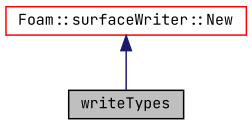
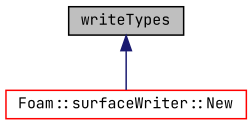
(126, 71) -> (126, 71)
